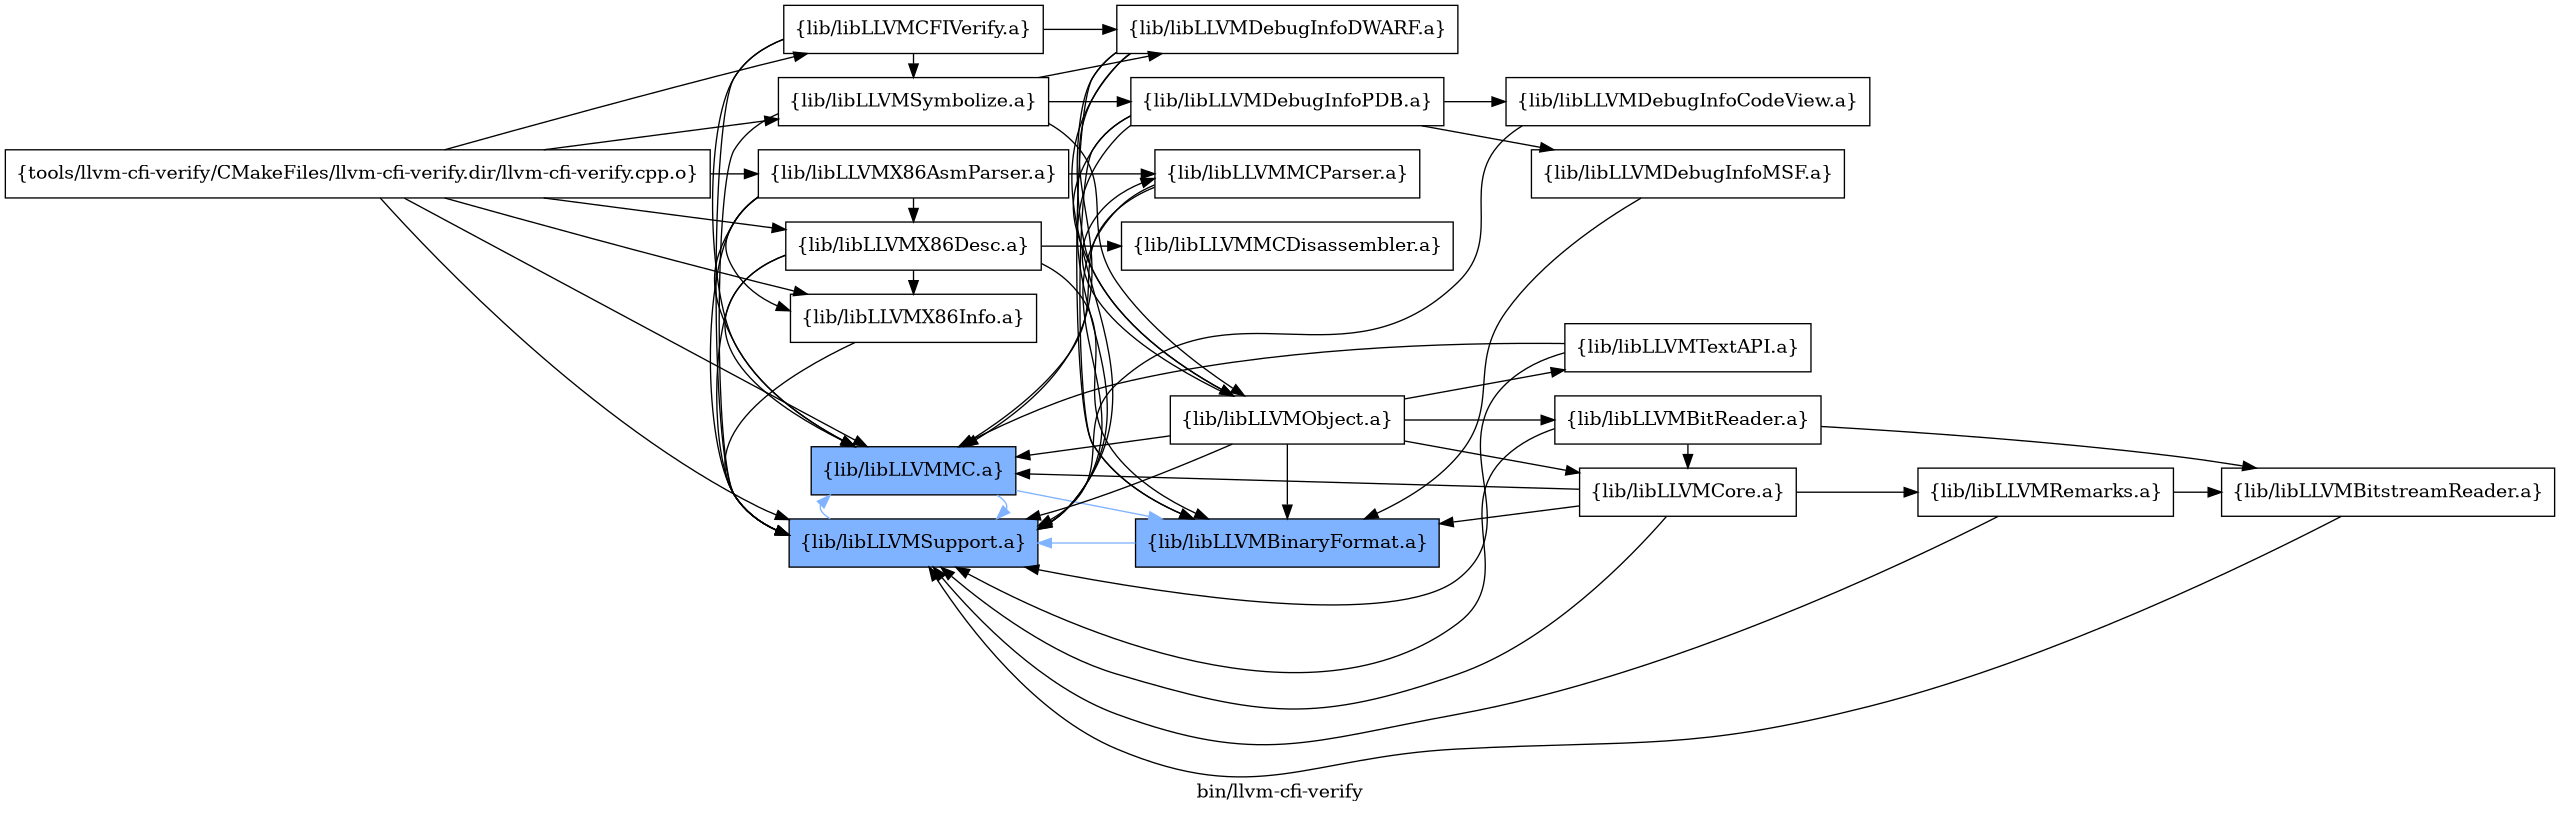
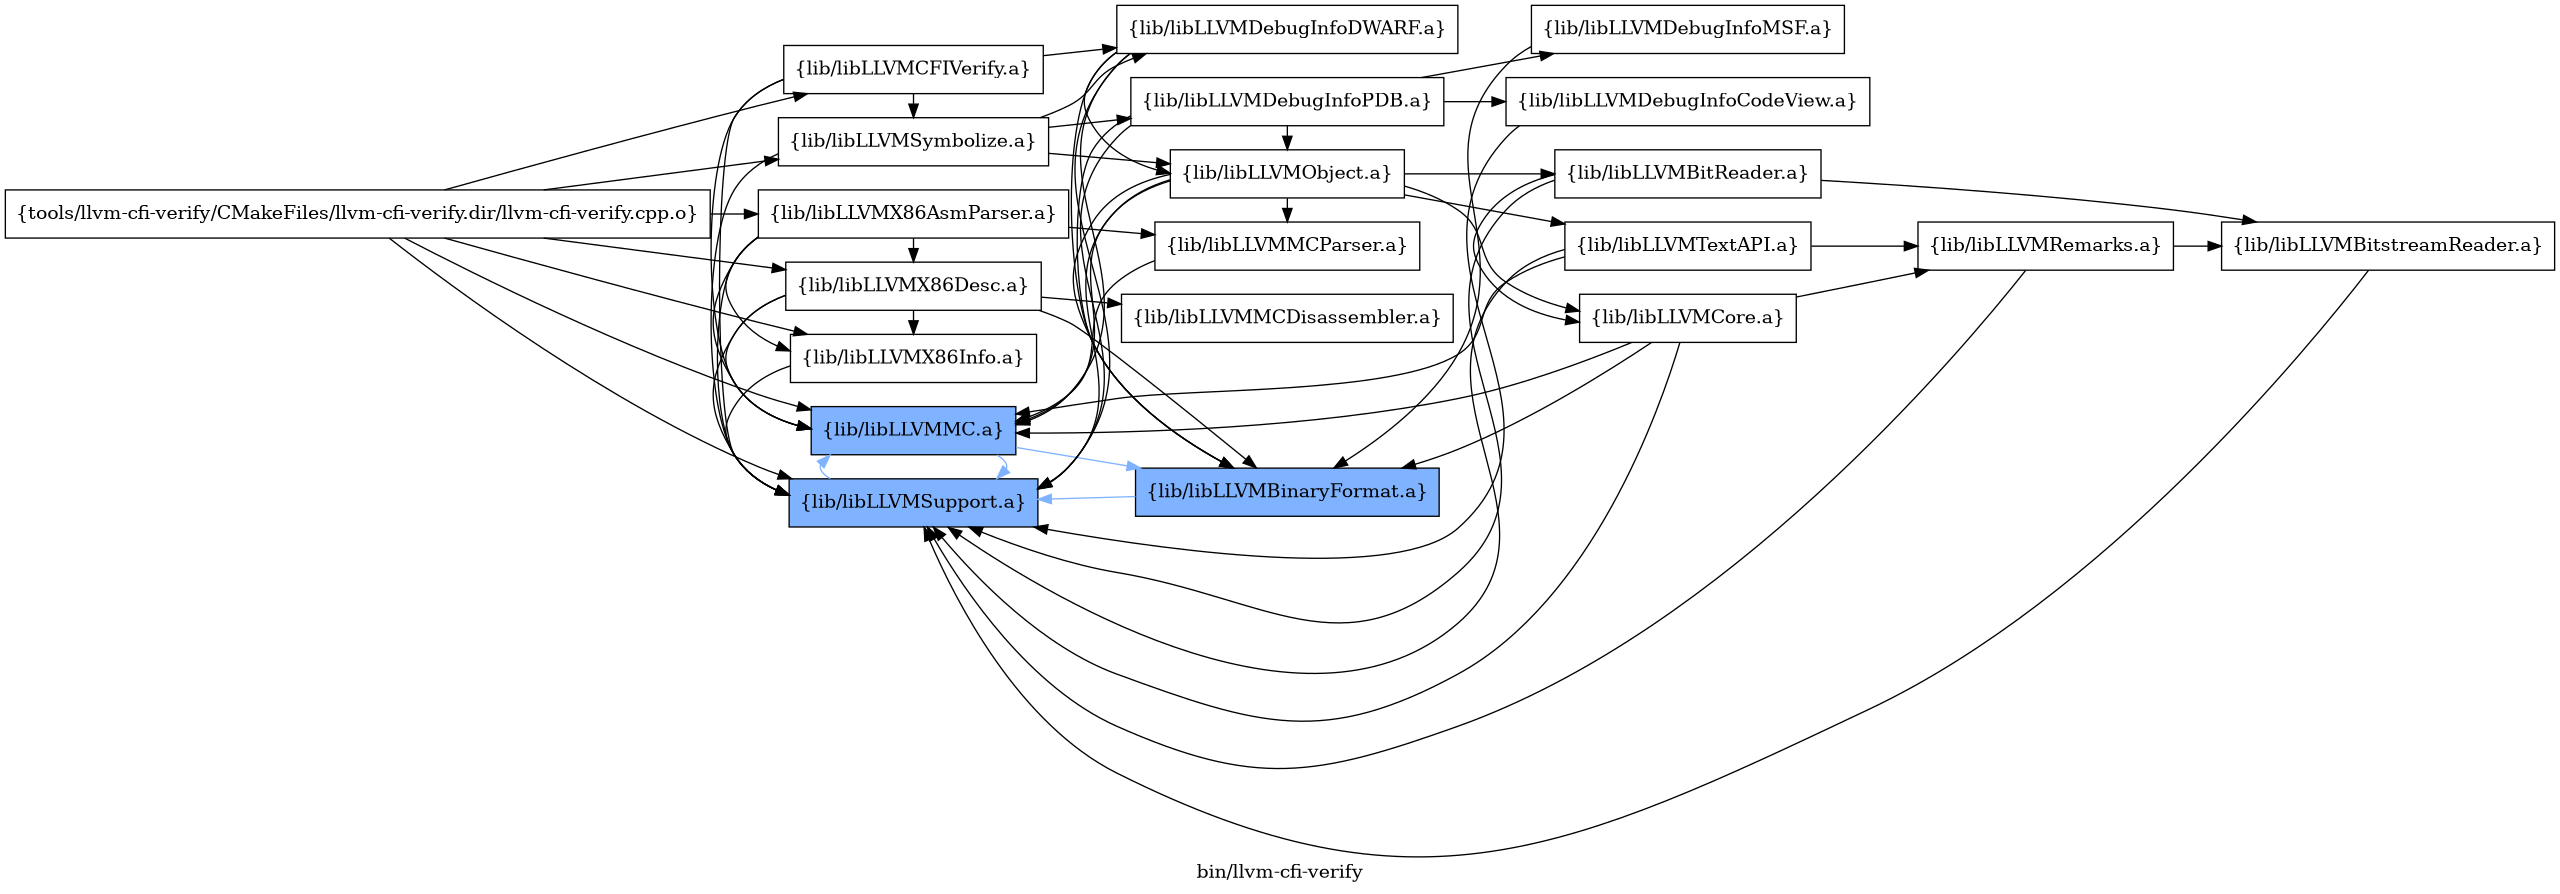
none -> (1858, 246)
(1090, 348) -> none
